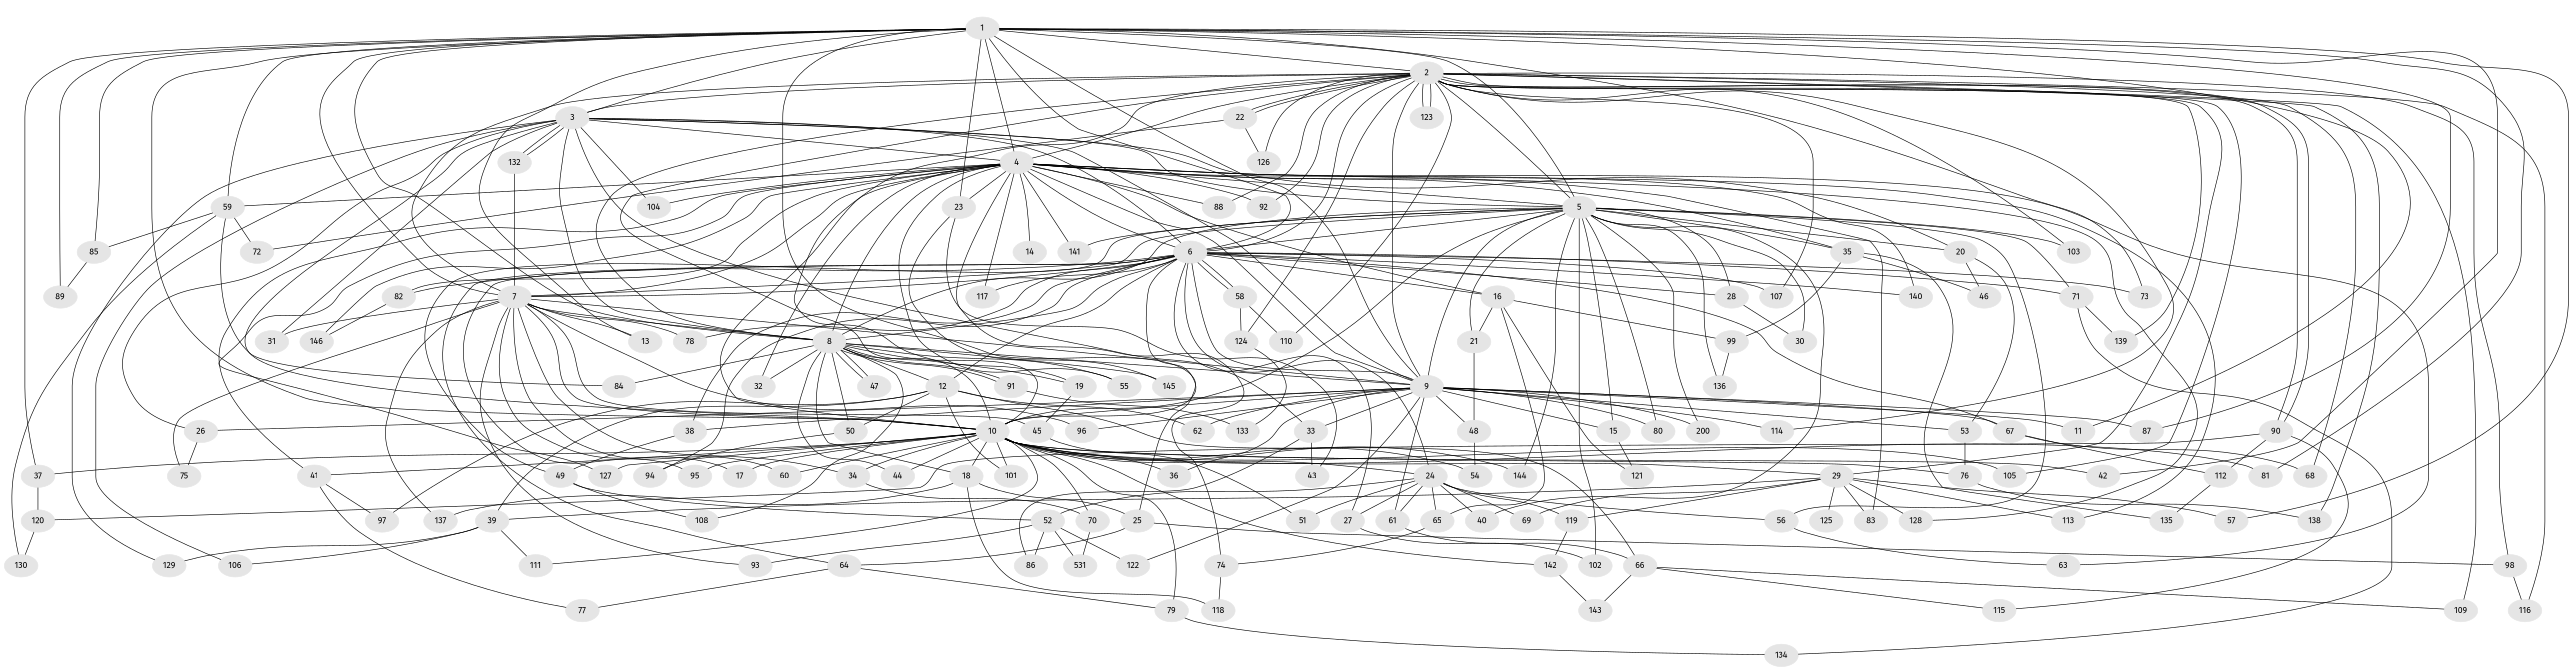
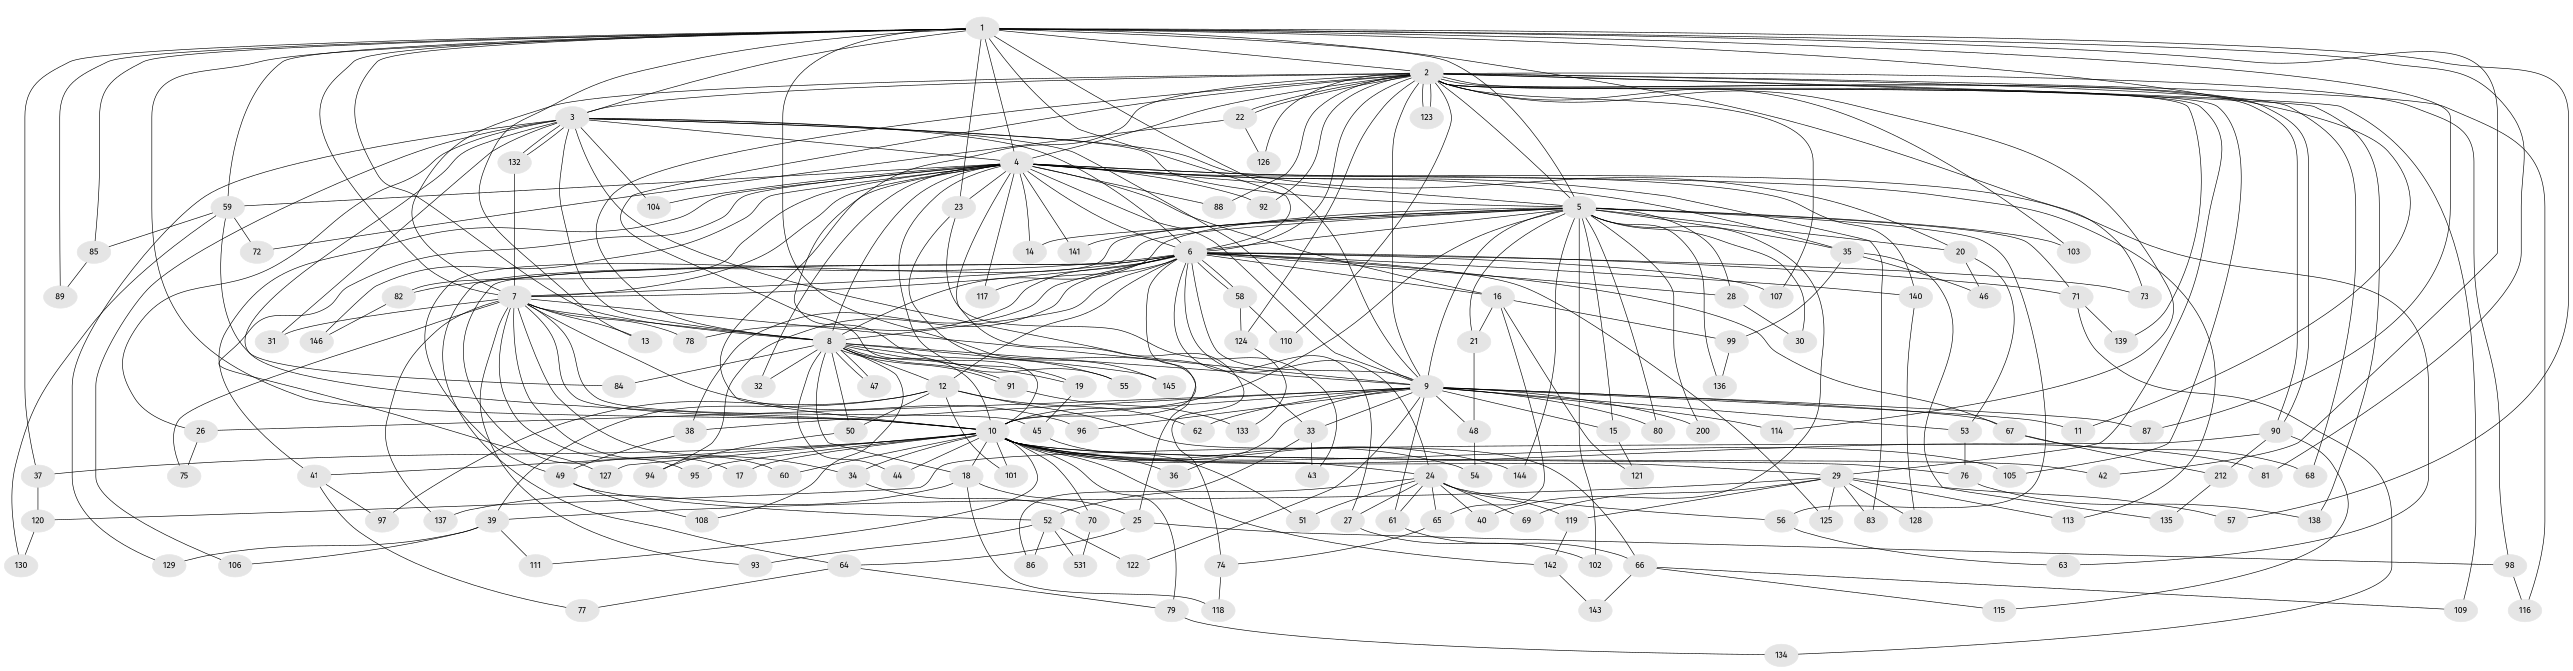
(1824, 195) -> (1907, 404)
none -> (1302, 221)
none -> (1548, 298)
(2221, 476) -> (2221, 476)
